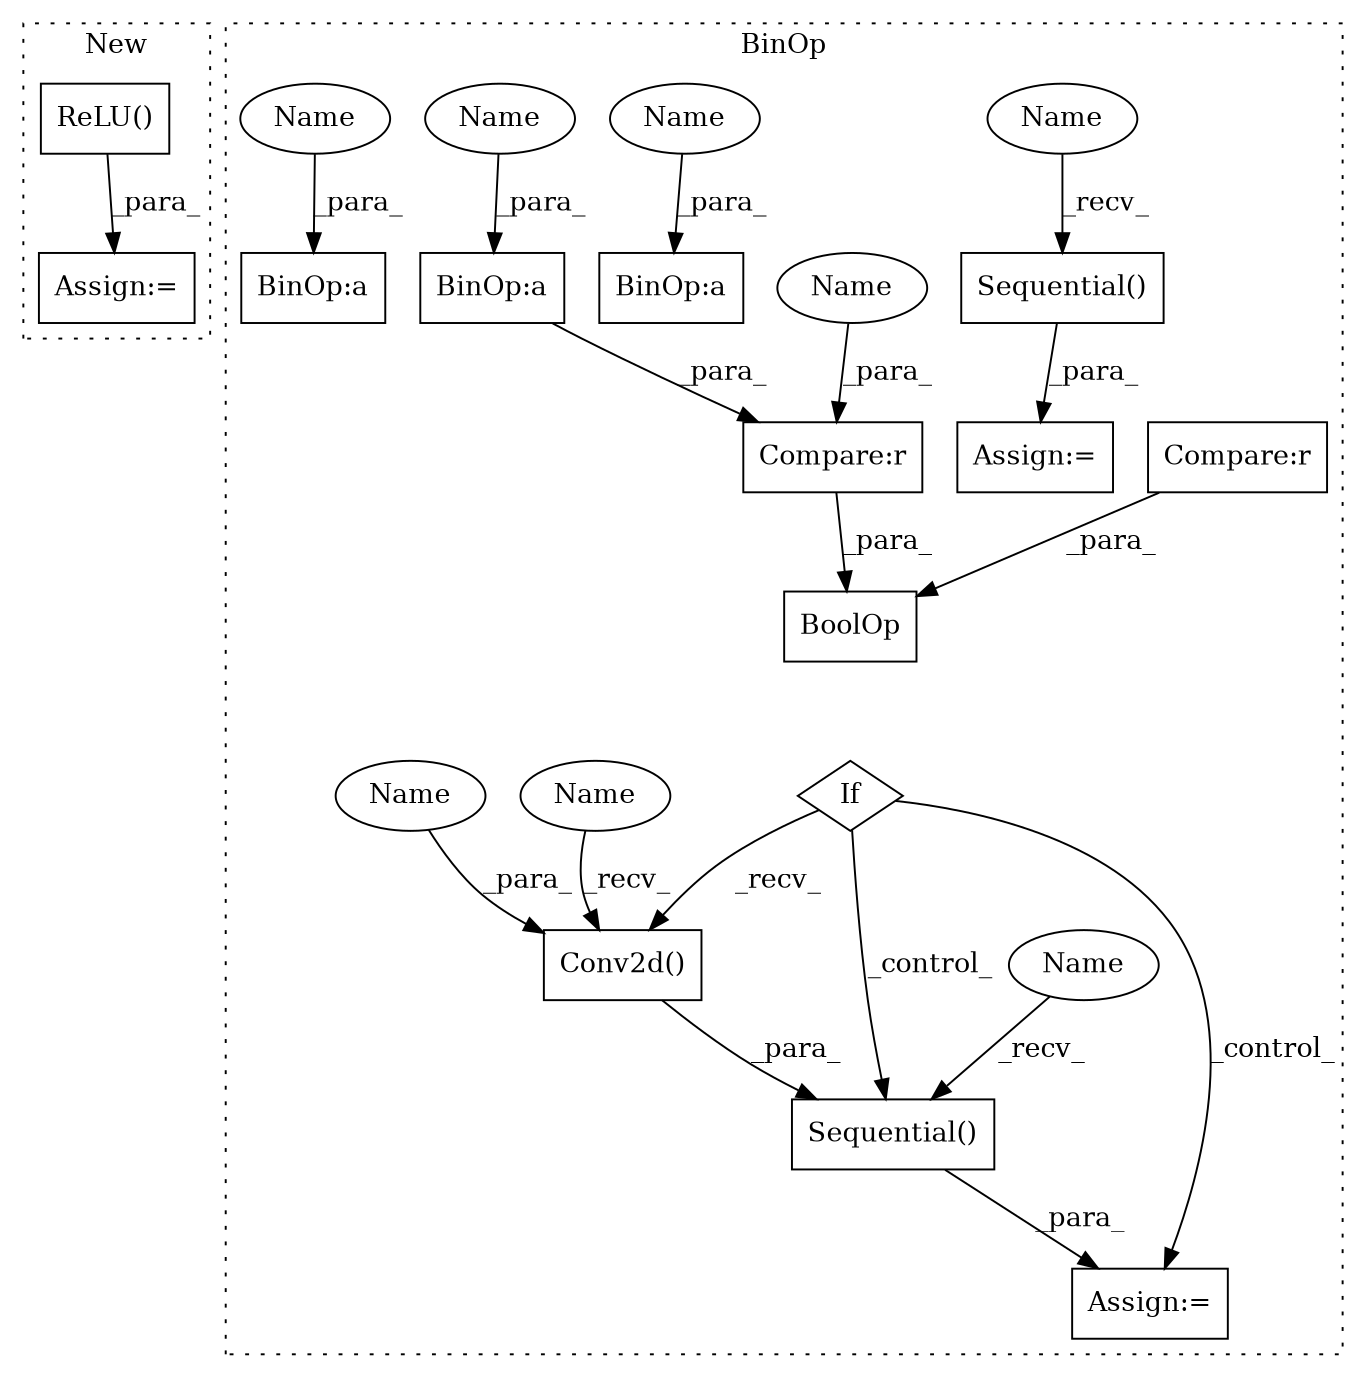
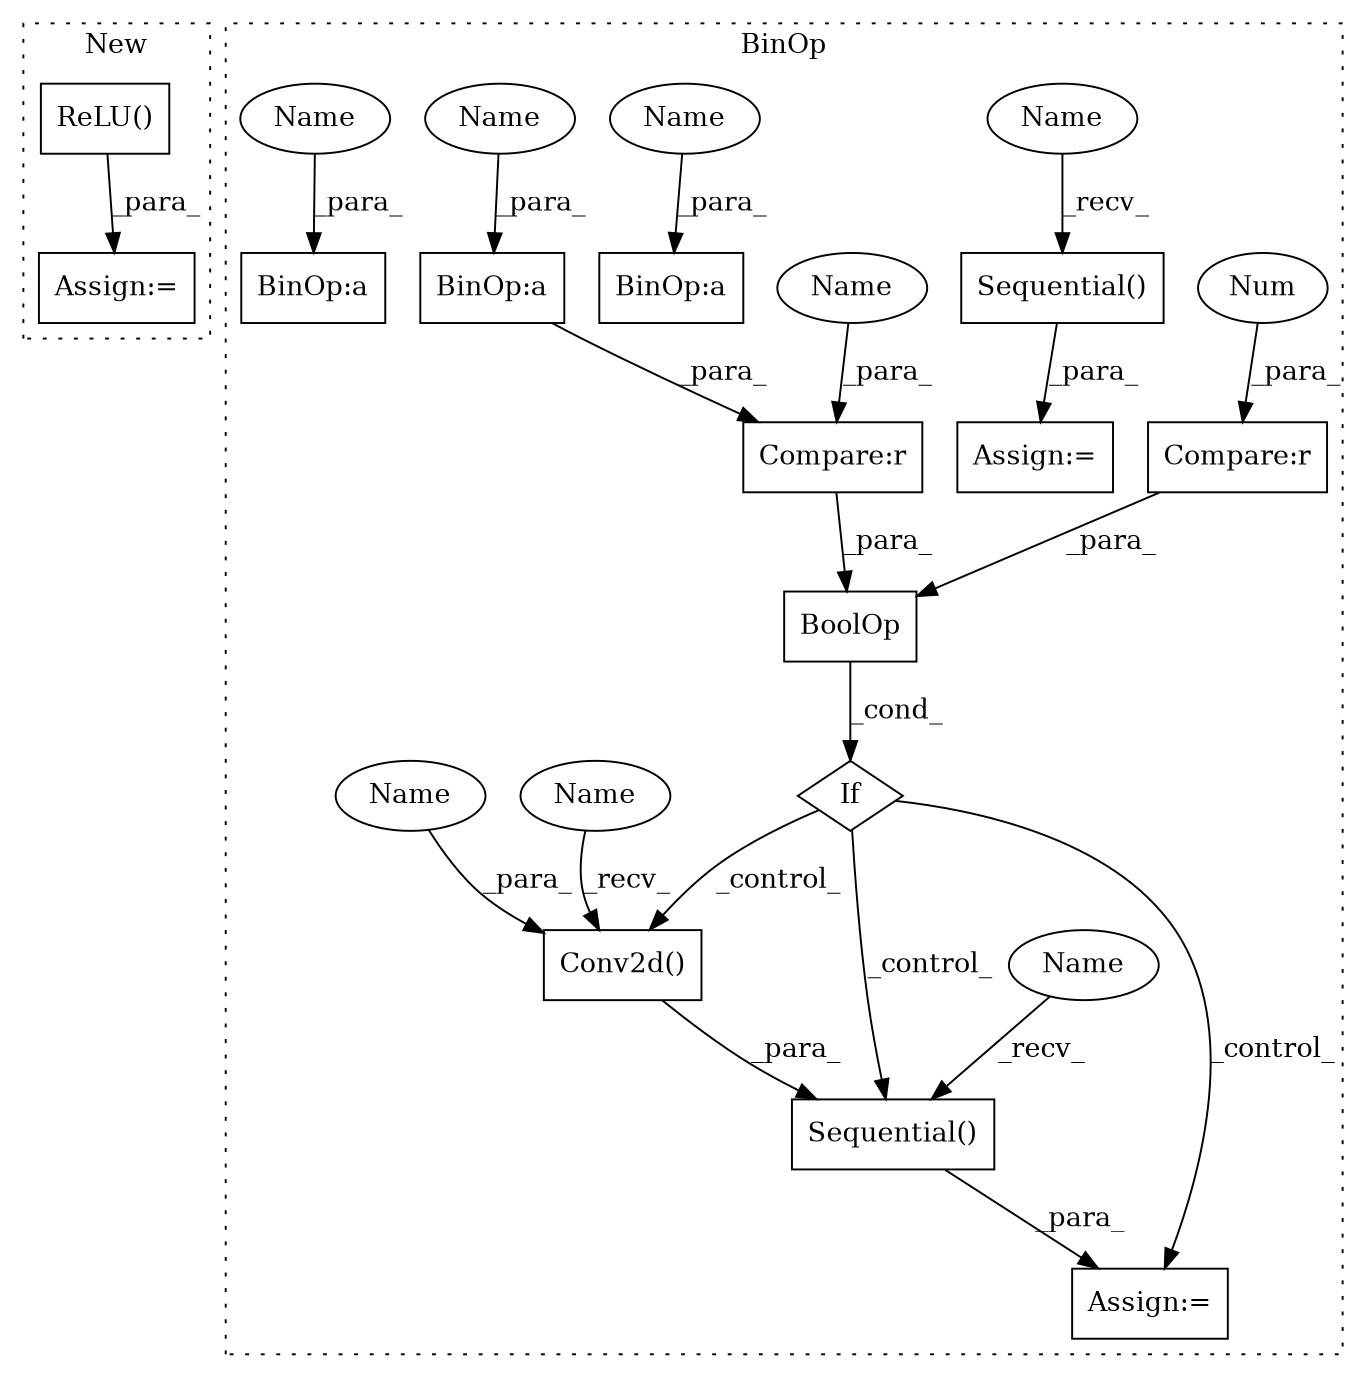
none -> (1263, 288)
none -> (850, 701)
(778, 880) -> (778, 880)
